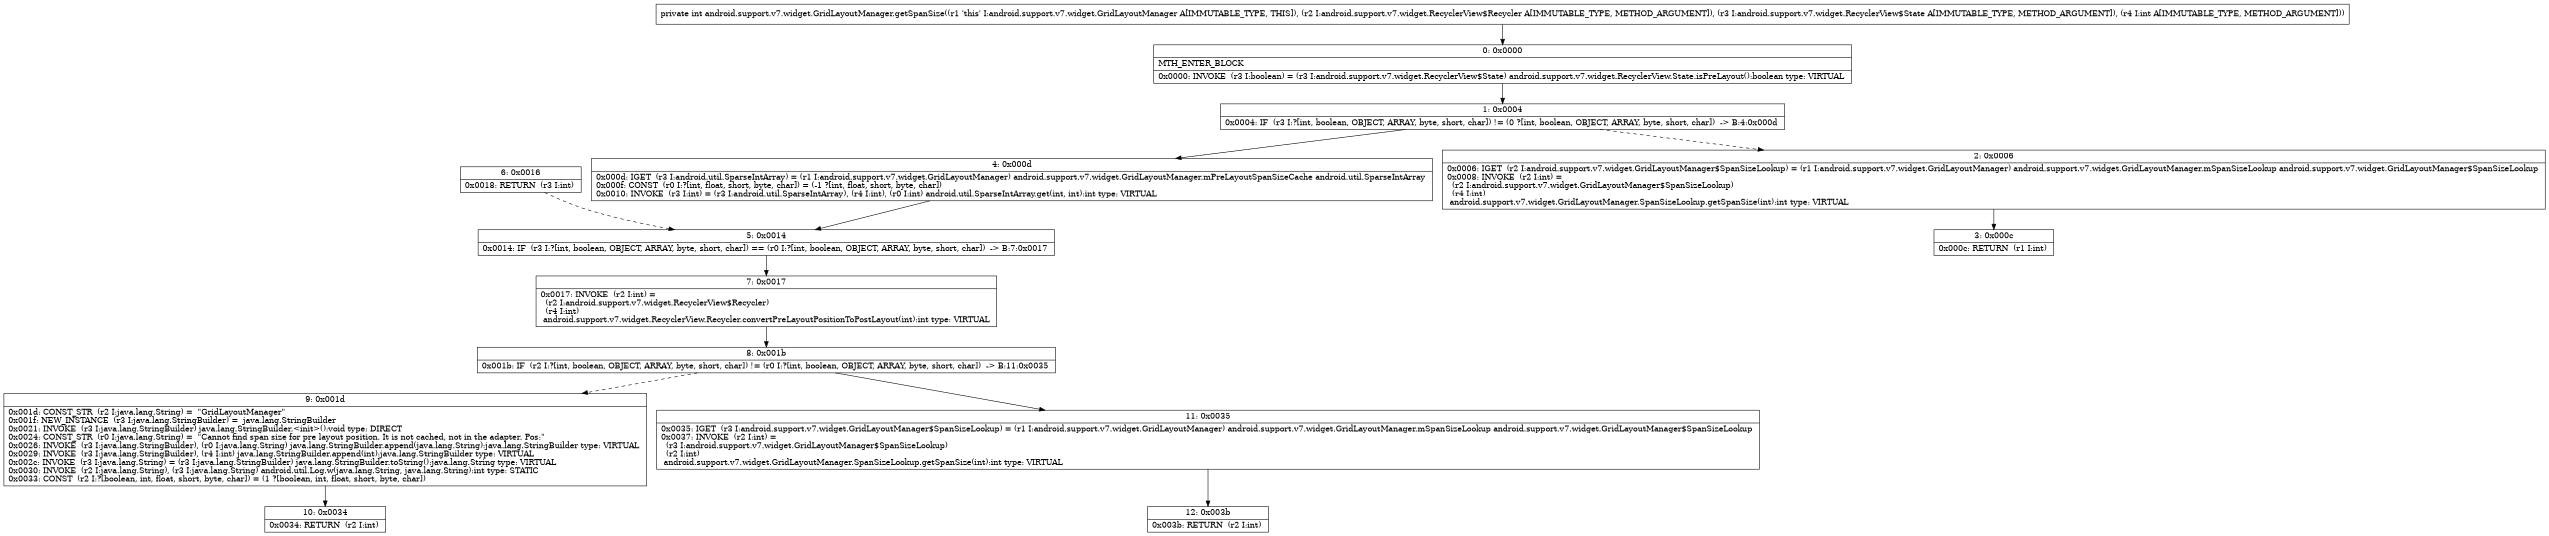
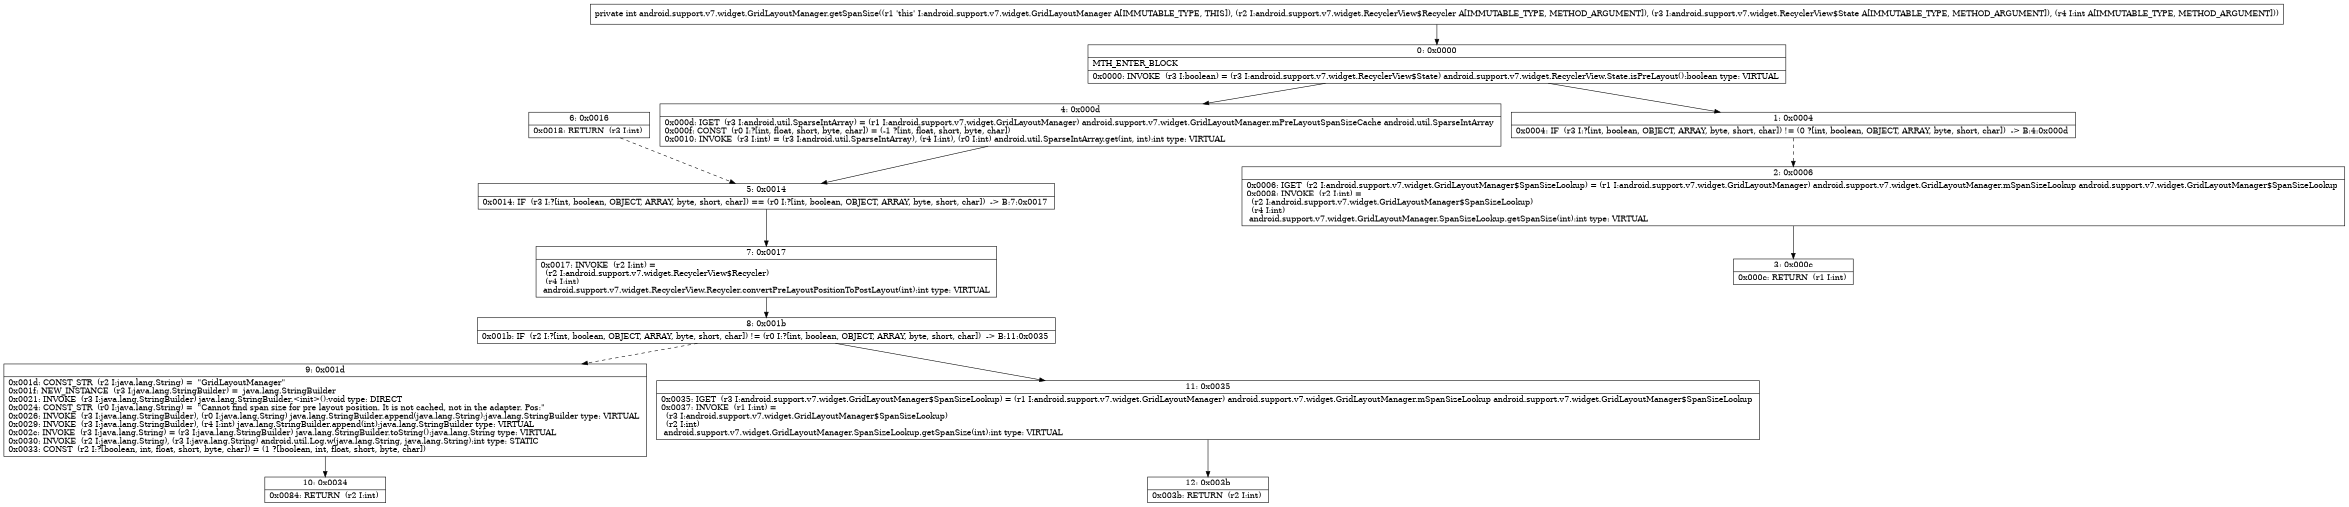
(1293, 144) -> (1267, 93)
(720, 437) -> (720, 408)
(325, 525) -> (325, 496)
